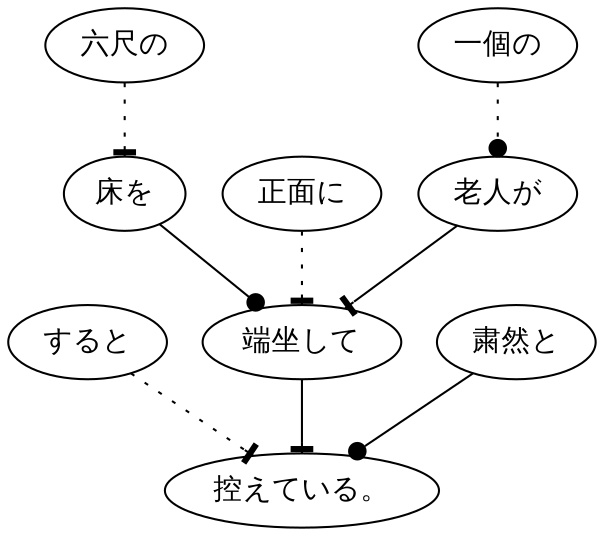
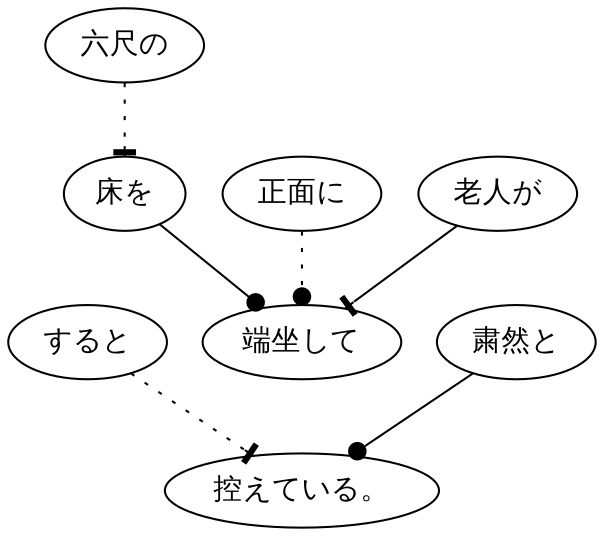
(498, 45) -> none
(302, 263) -> (302, 263)
(302, 411) -> none
